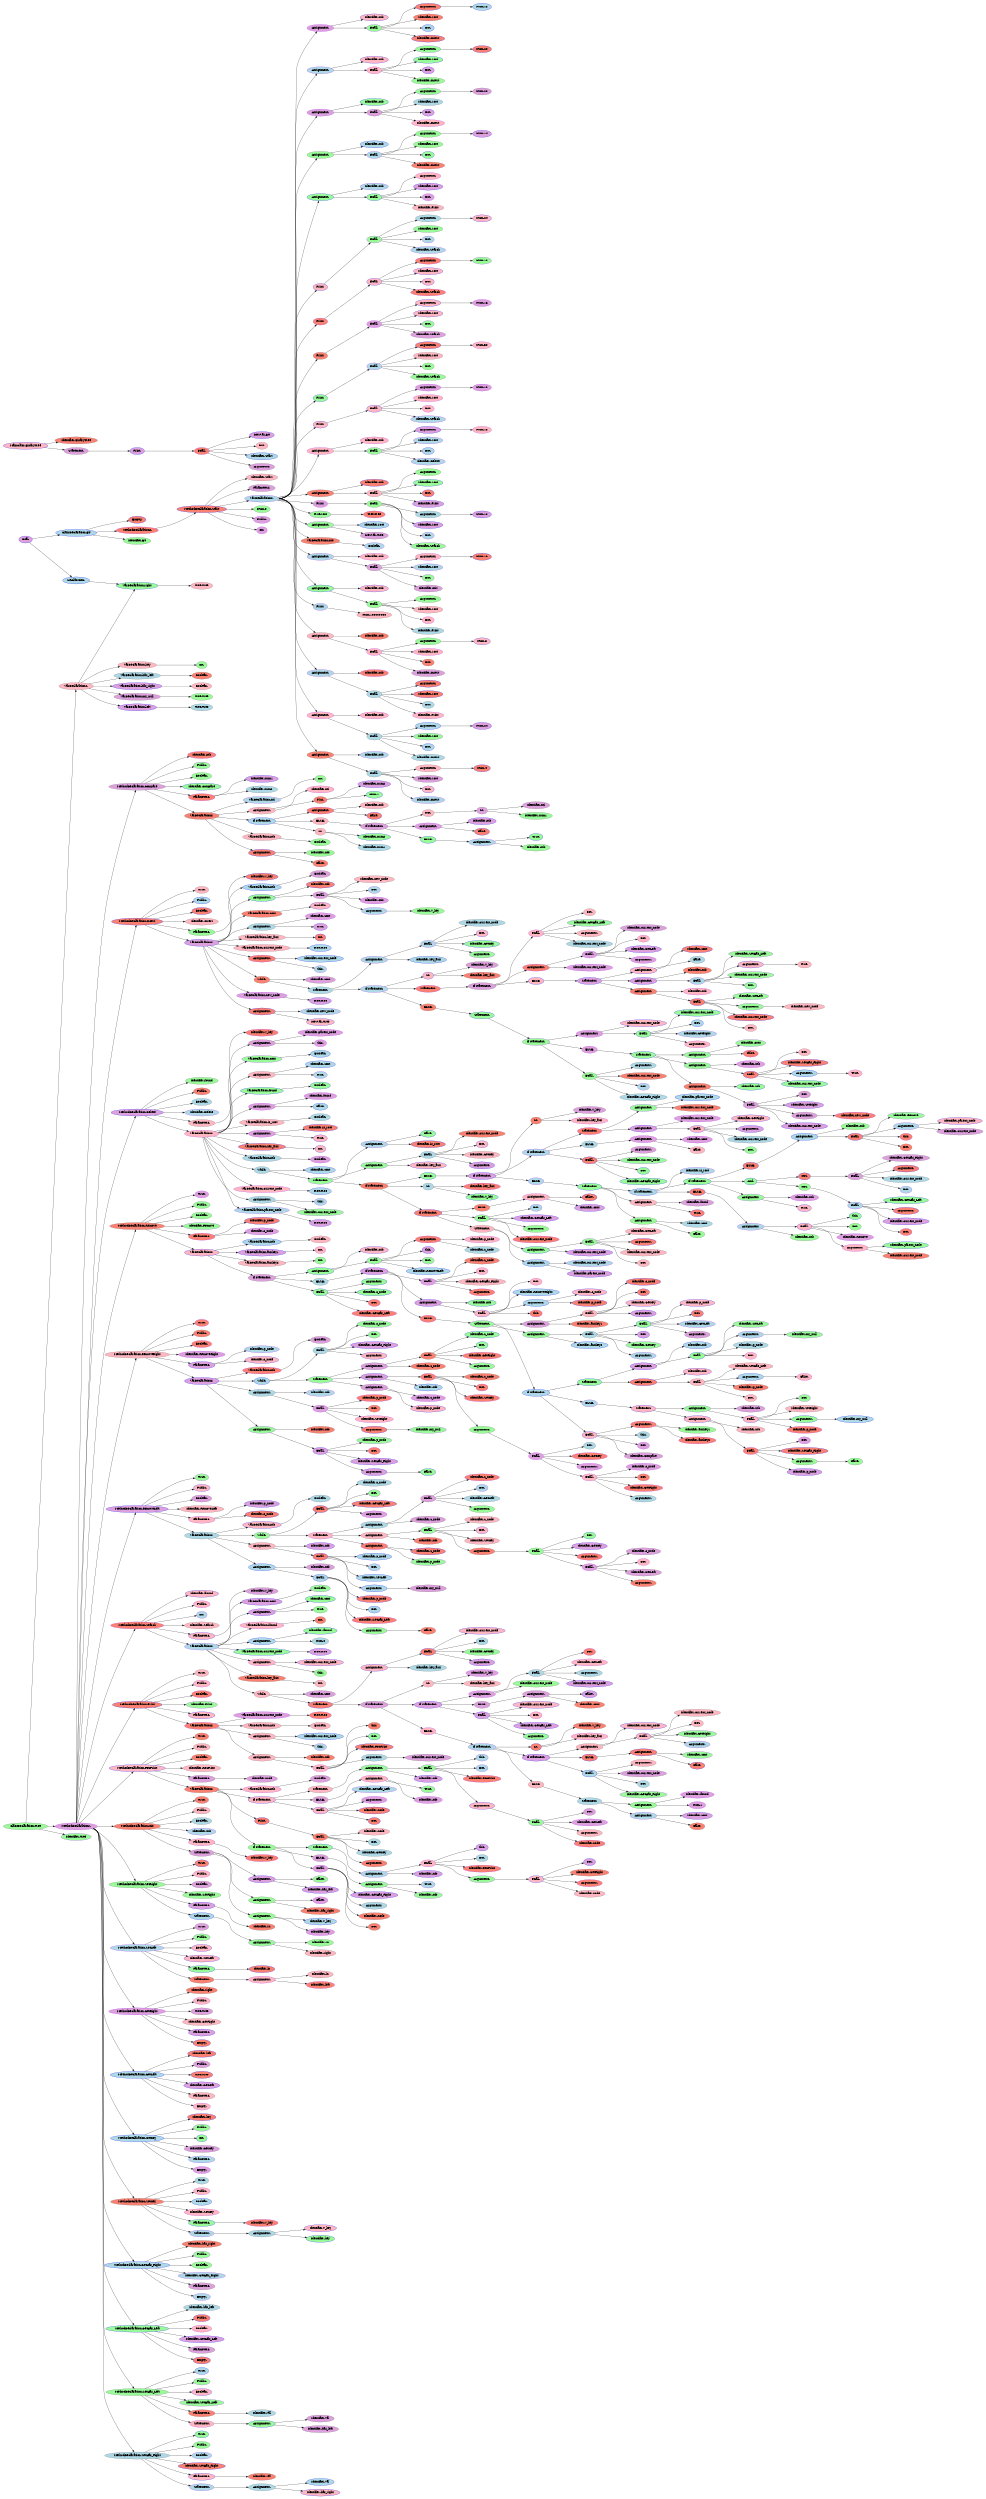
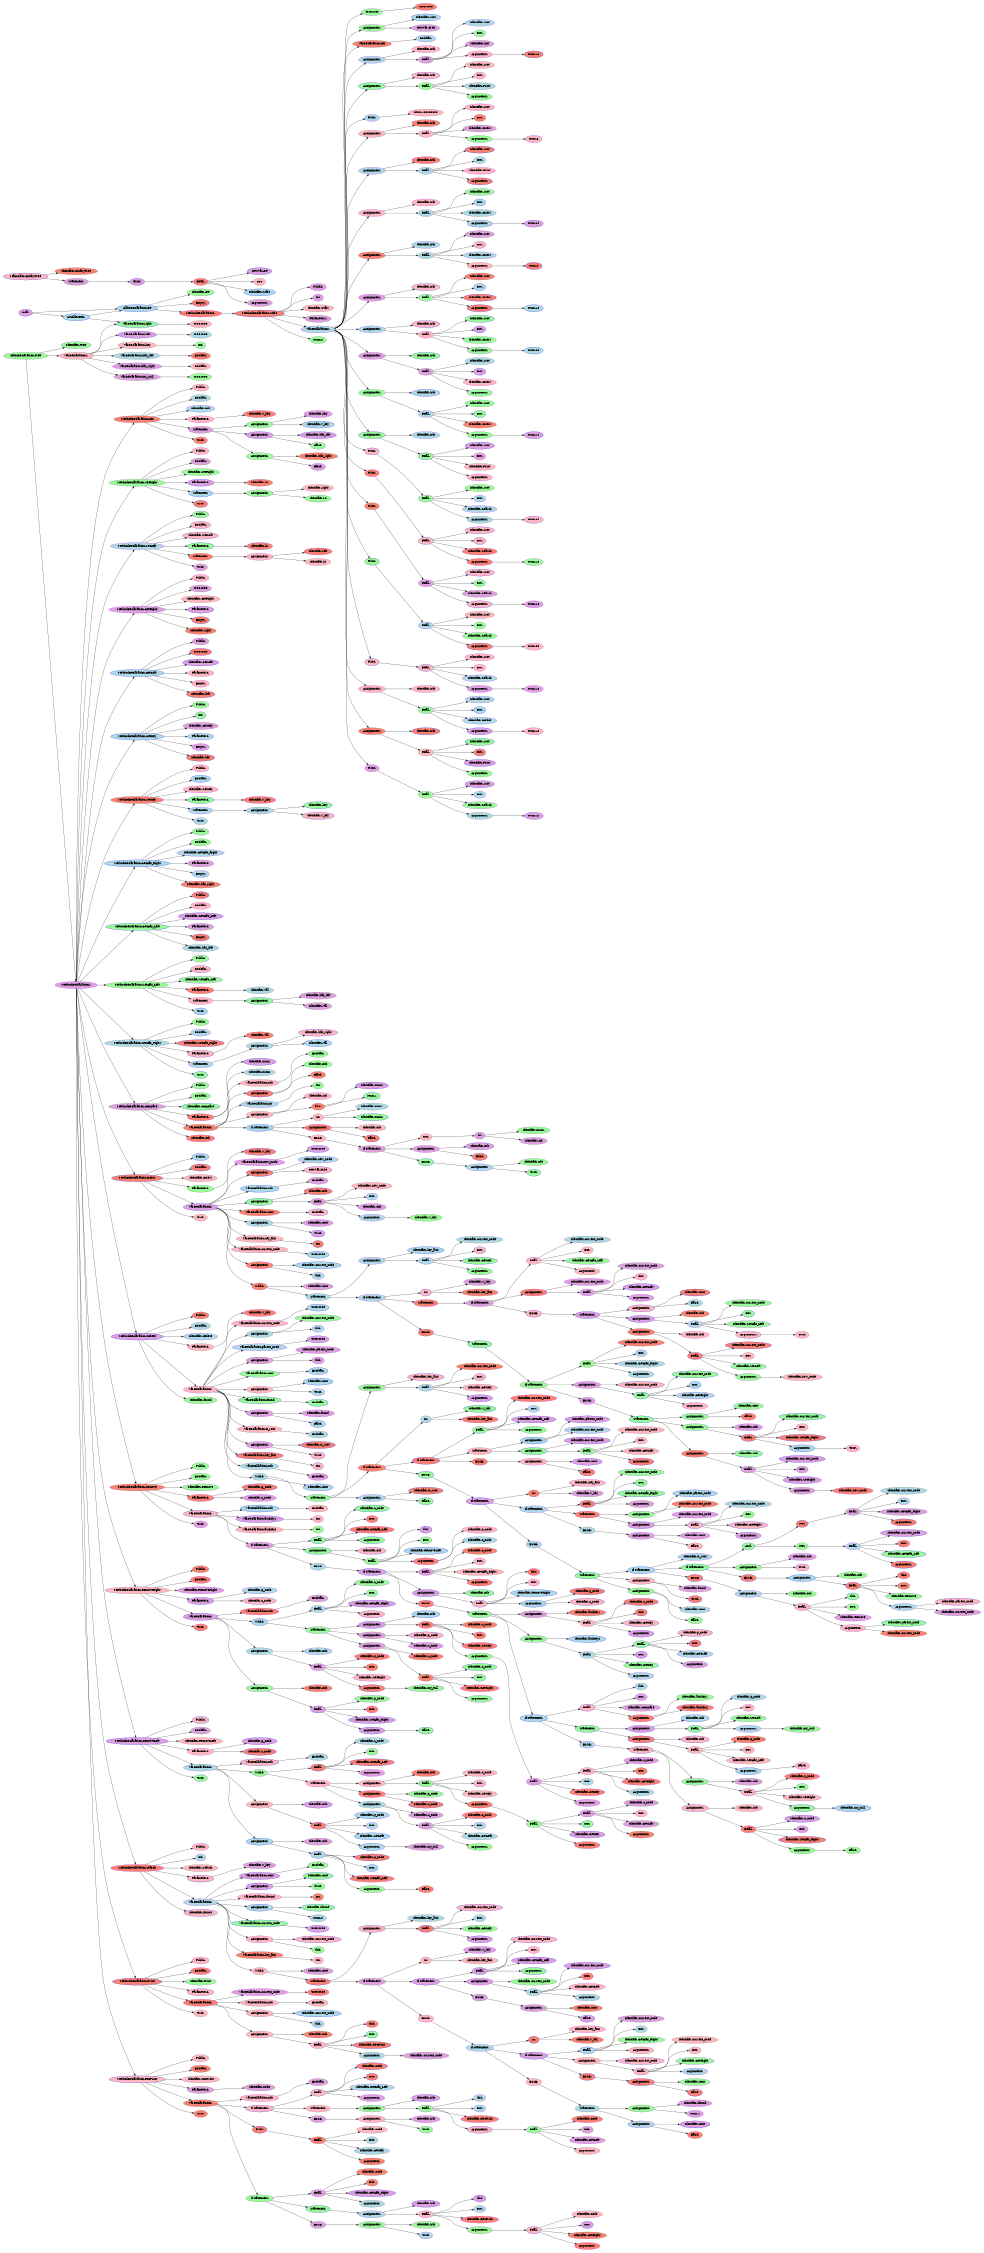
(482, 49) -> (534, 351)
(482, 91) -> none
none -> (104, 313)
(137, 686) -> (137, 366)
